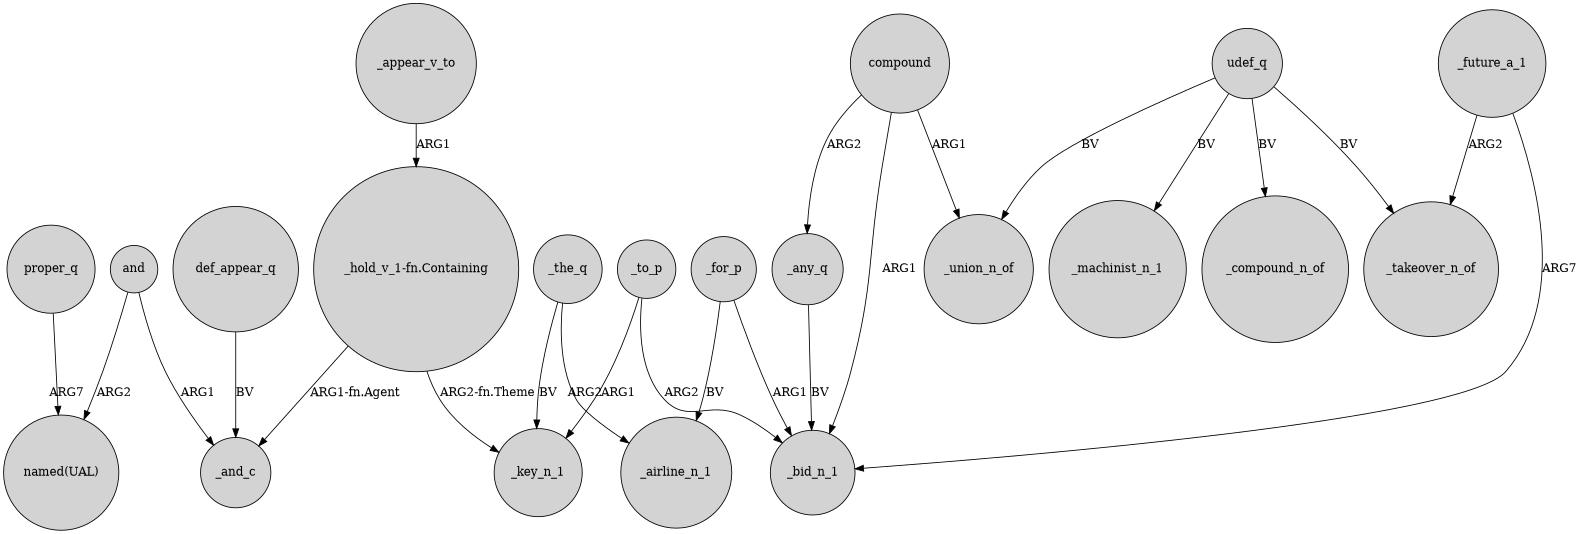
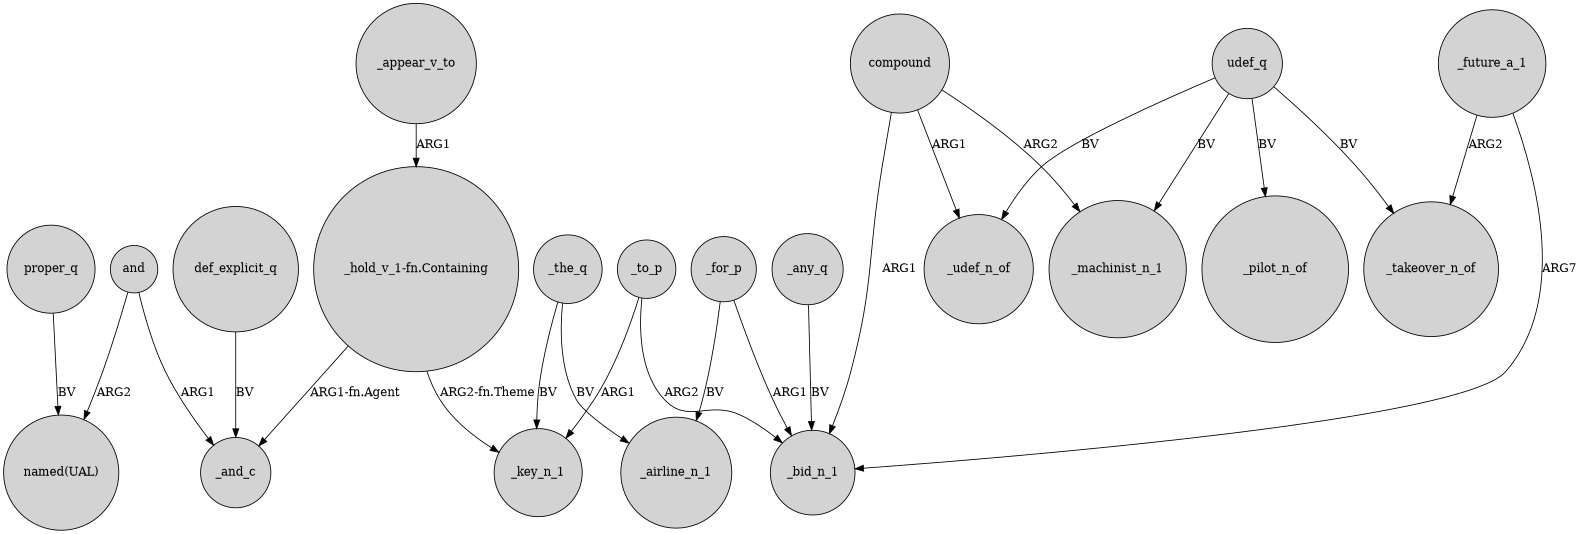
(821, 154) -> (1013, 142)
(236, 269) -> (236, 269)
(979, 269) -> (979, 269)
(1275, 269) -> (1275, 269)
(67, 393) -> (67, 393)
(585, 393) -> (585, 393)
